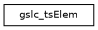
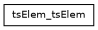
(49, 15) -> (49, 15)
